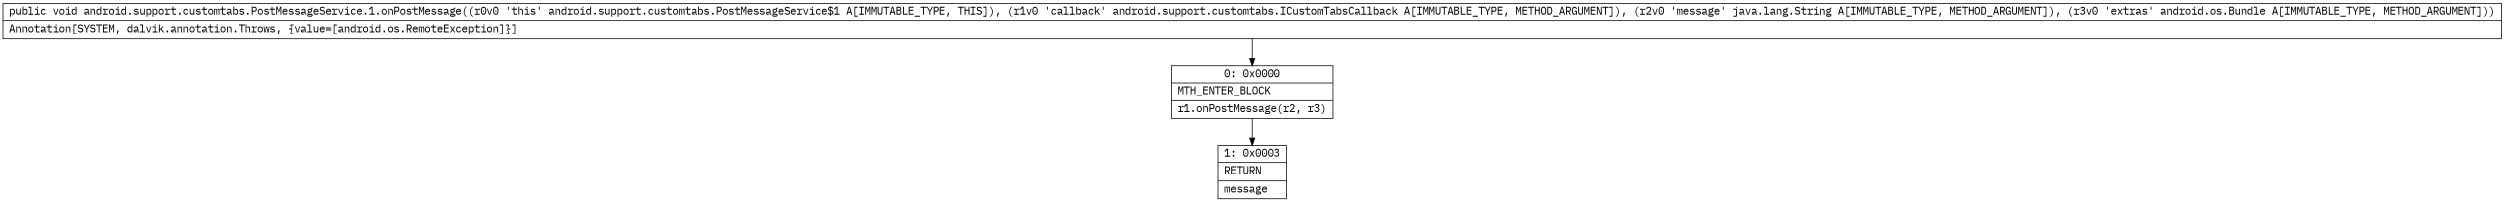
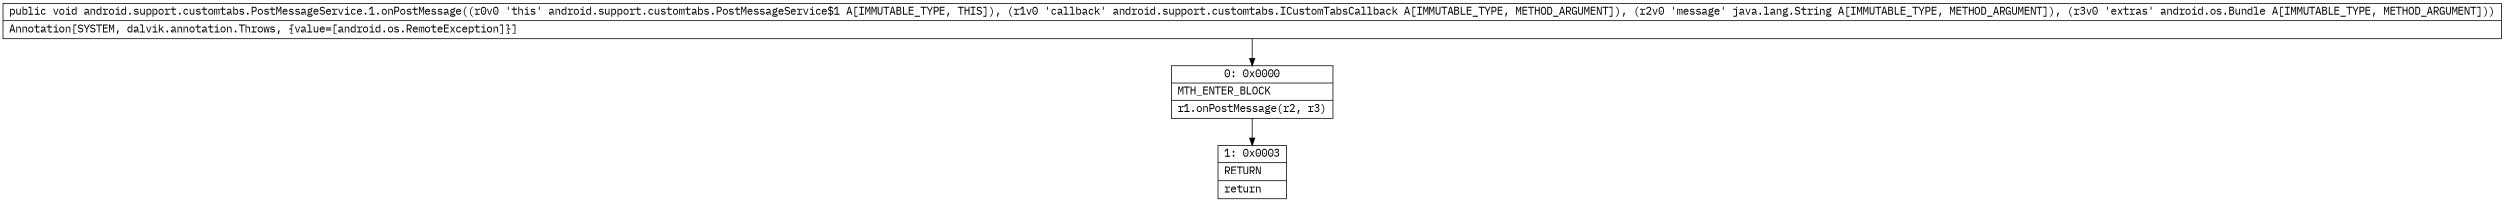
(1246, 189) -> (1243, 189)
